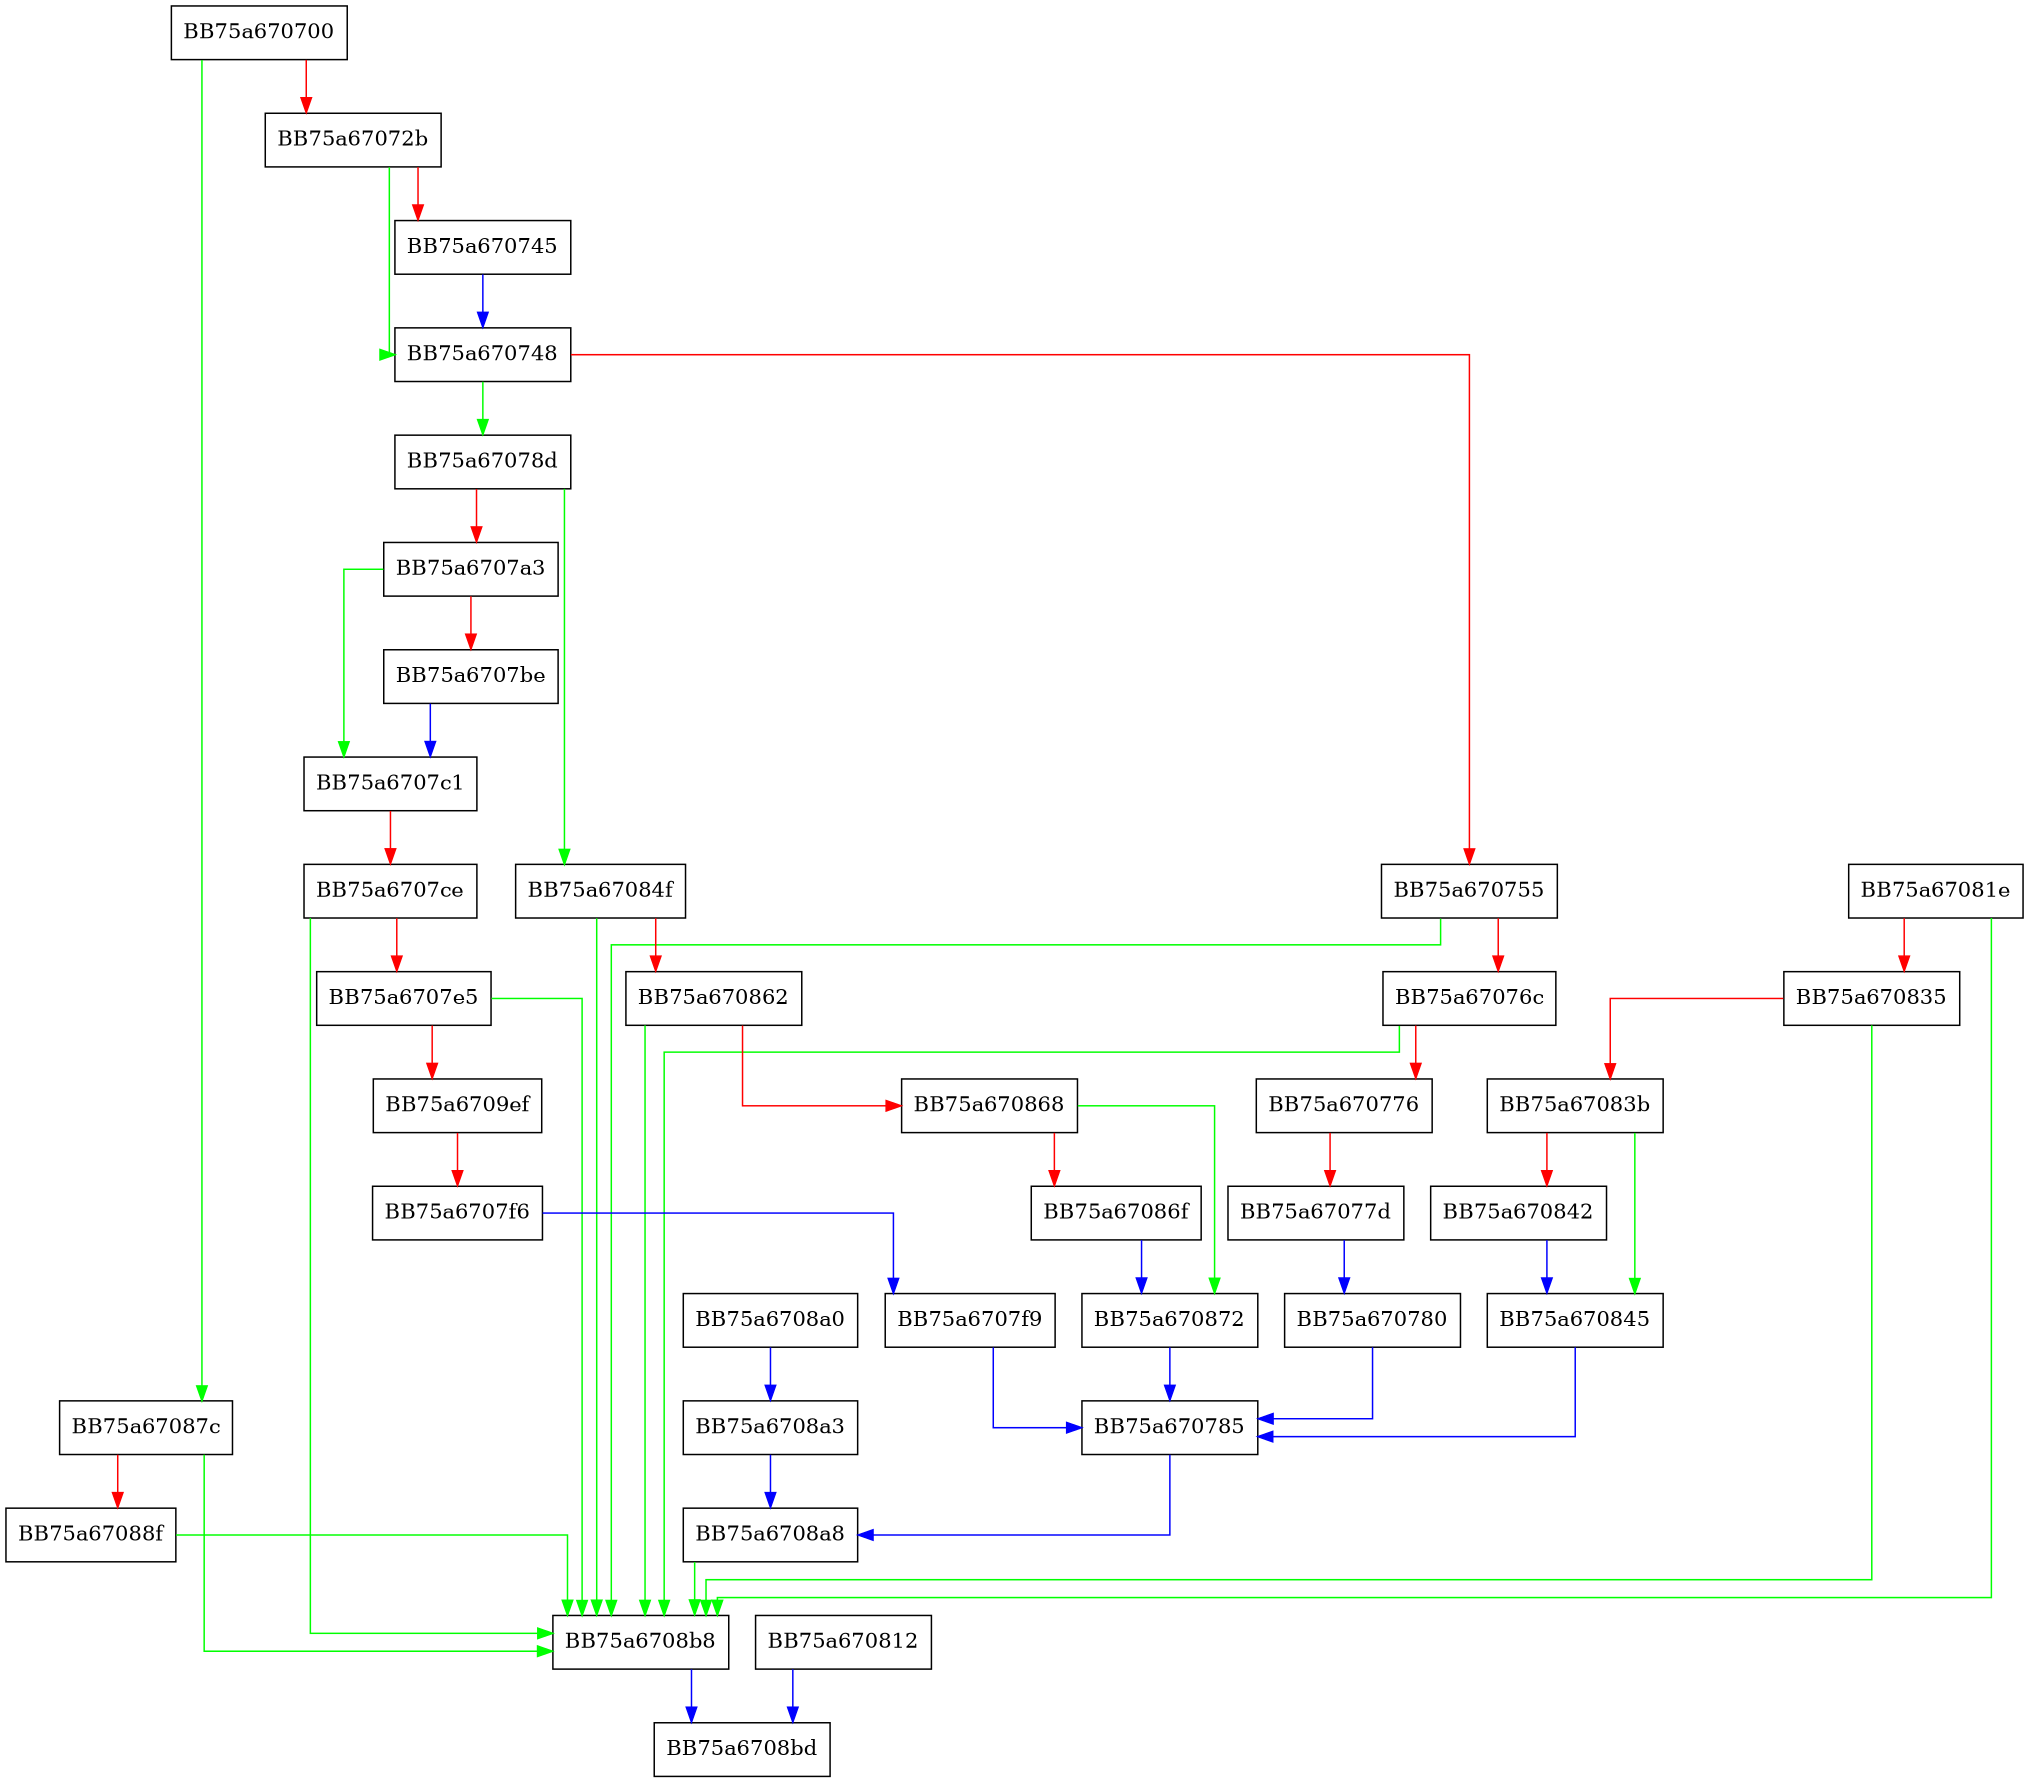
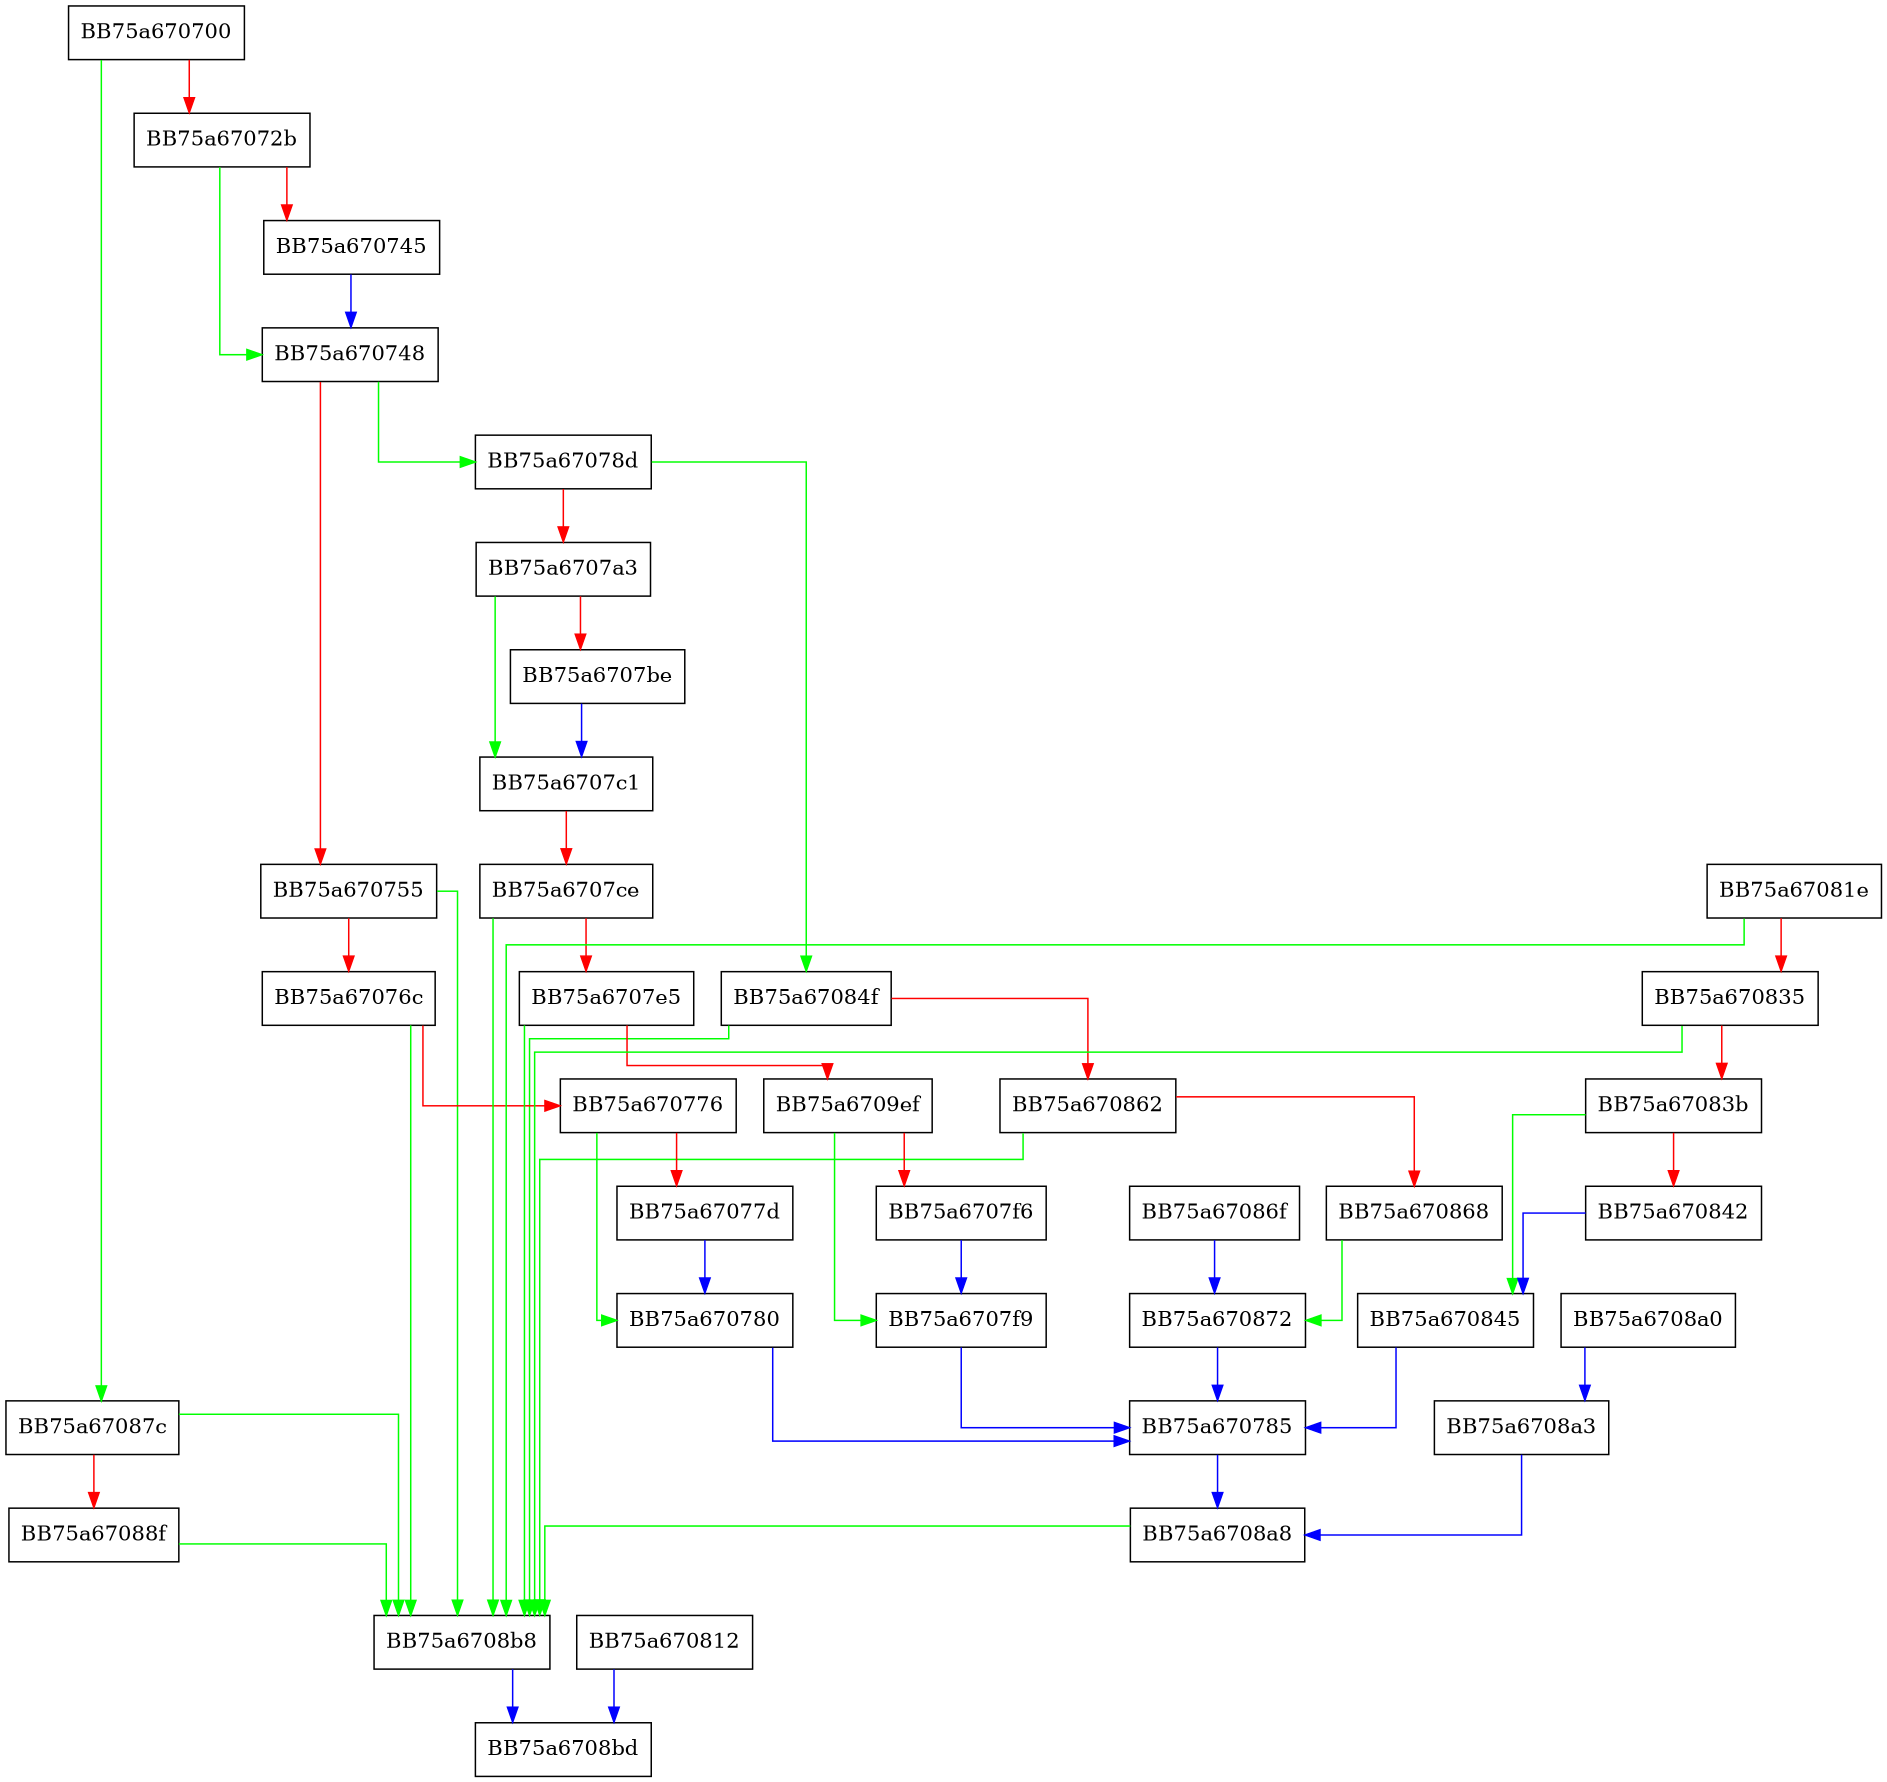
(1054, 1152) -> none
none -> (597, 1229)
none -> (835, 1240)
